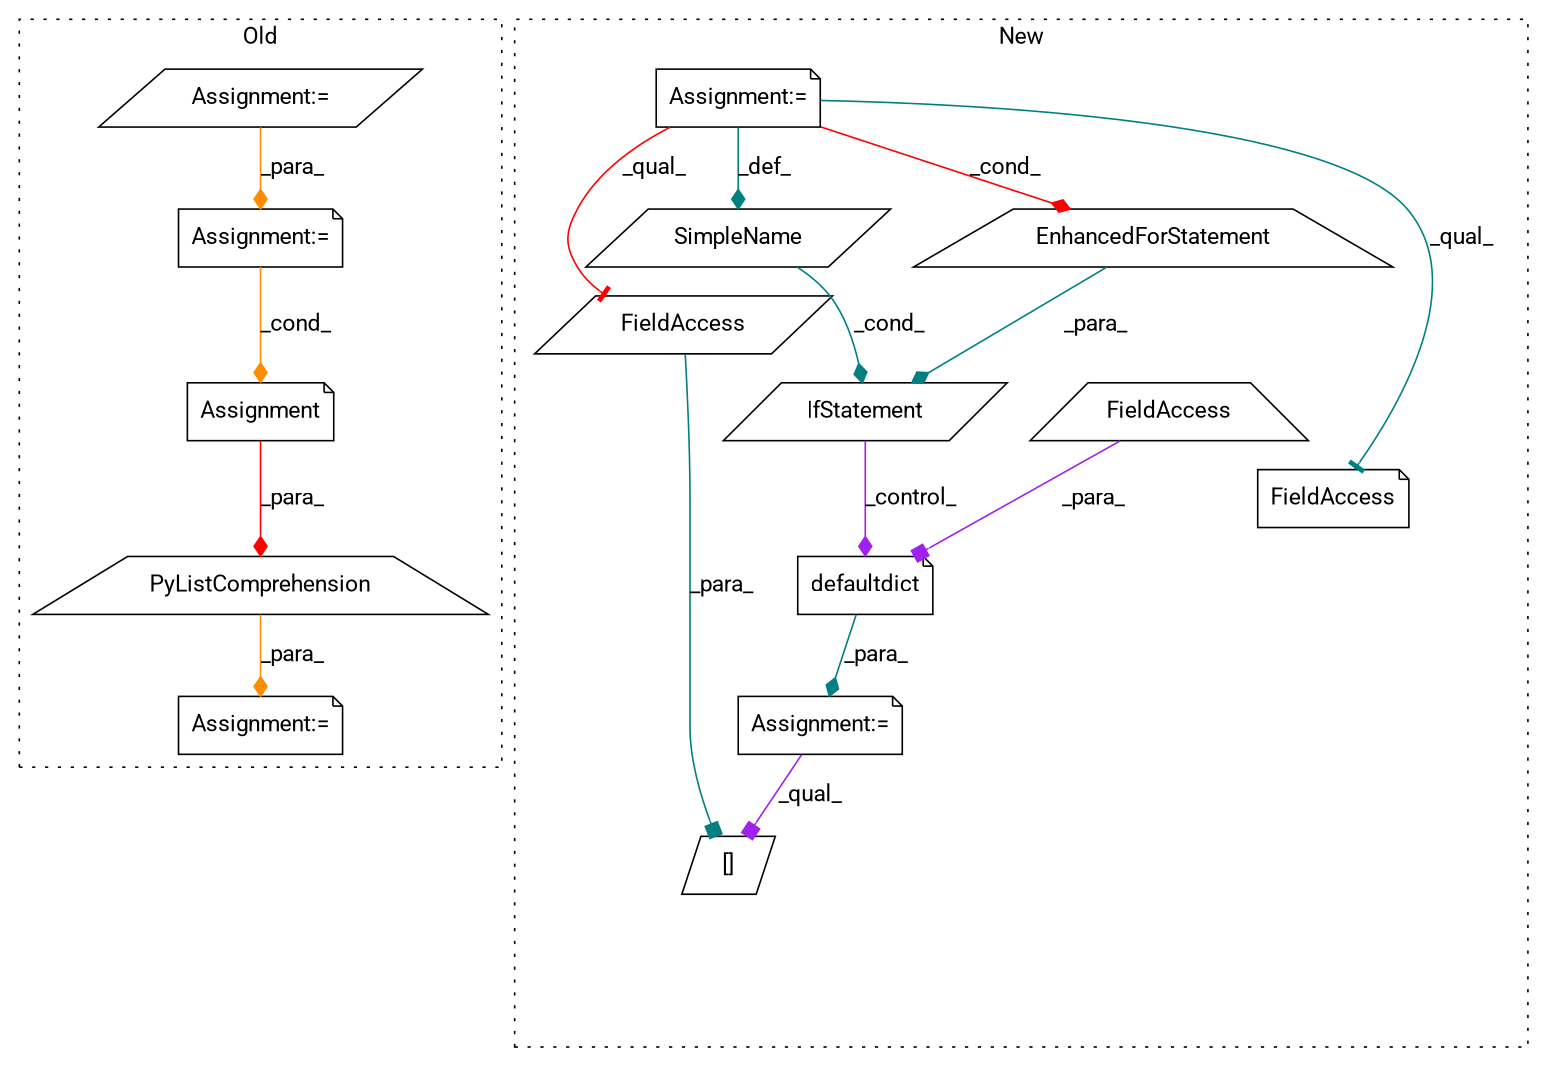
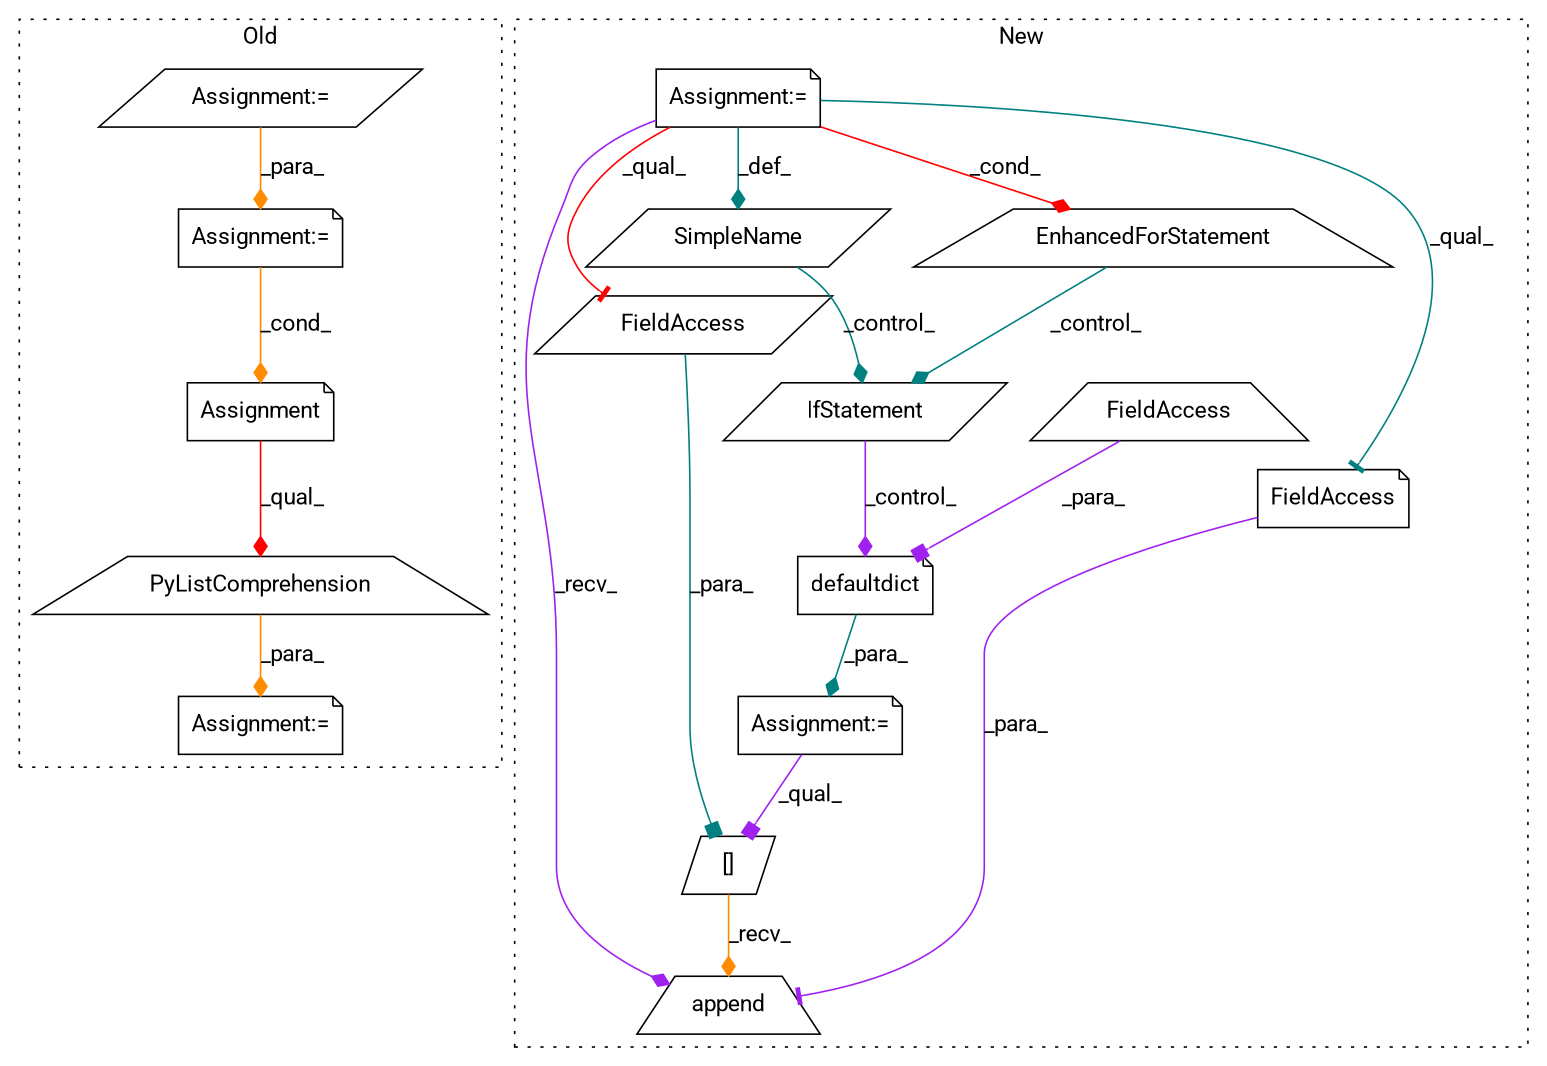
(889, 325) -> (889, 325)
(1096, 325) -> (1096, 325)
(293, 499) -> (293, 499)
none -> (729, 1005)
